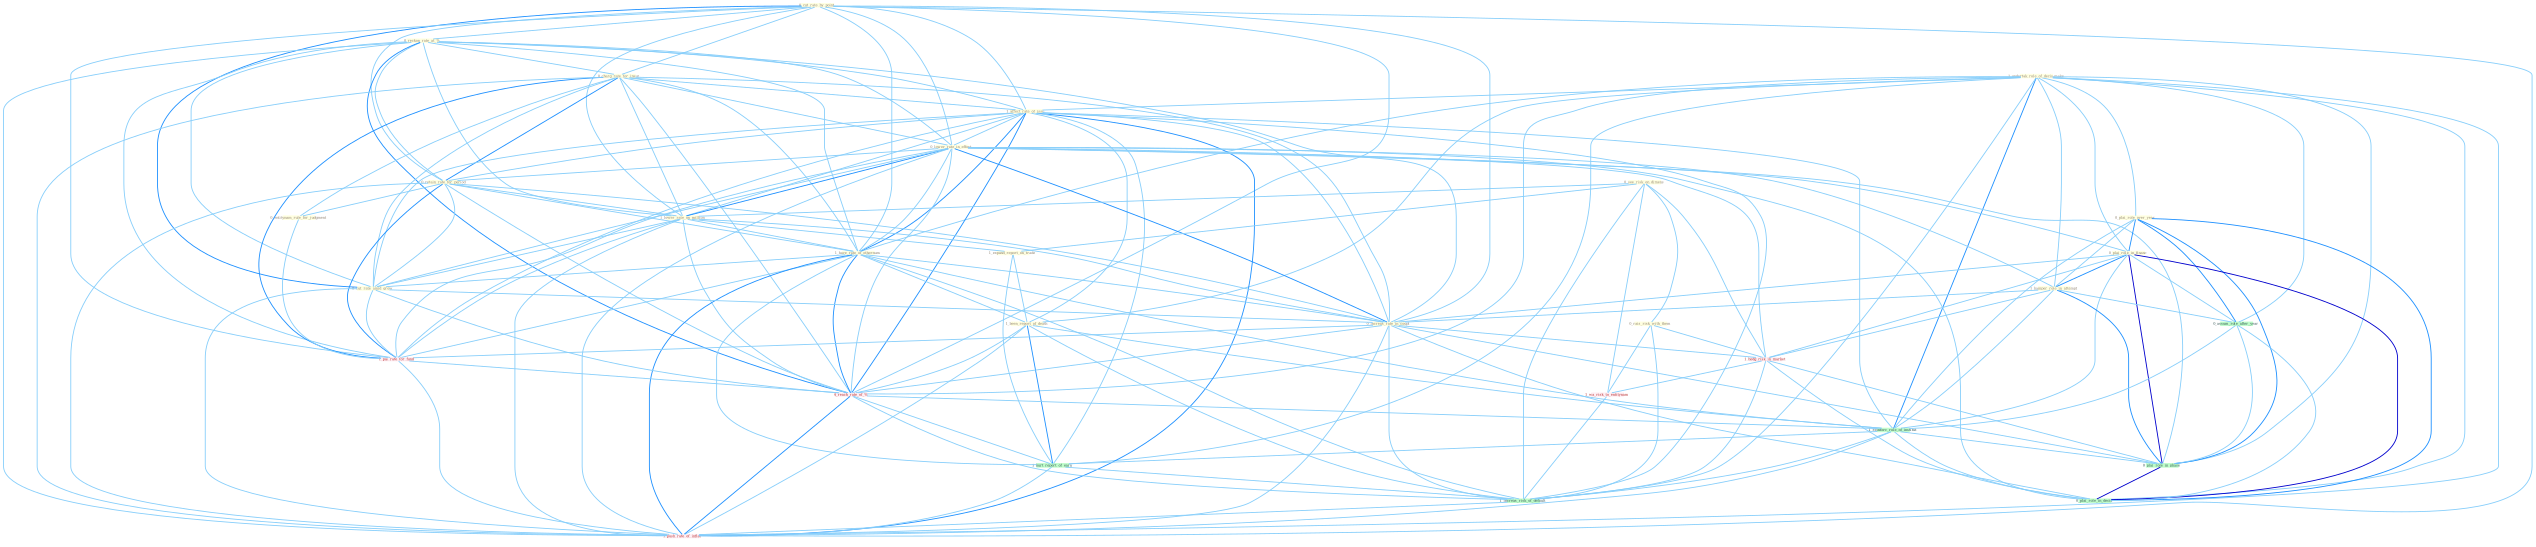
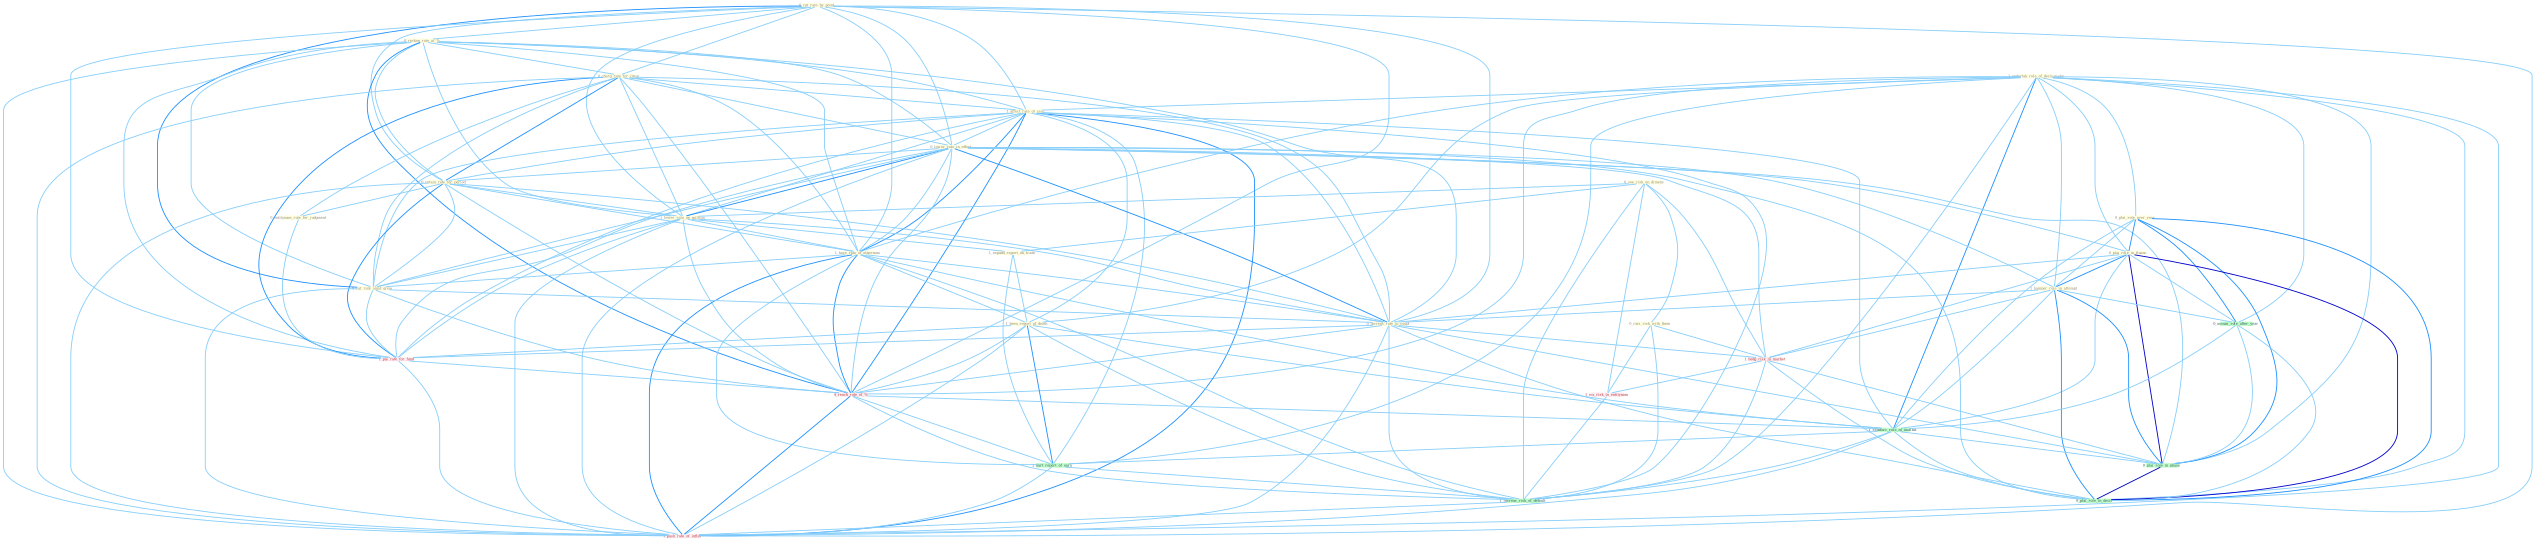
(628, 306) -> (757, 339)
none -> (2061, 399)
